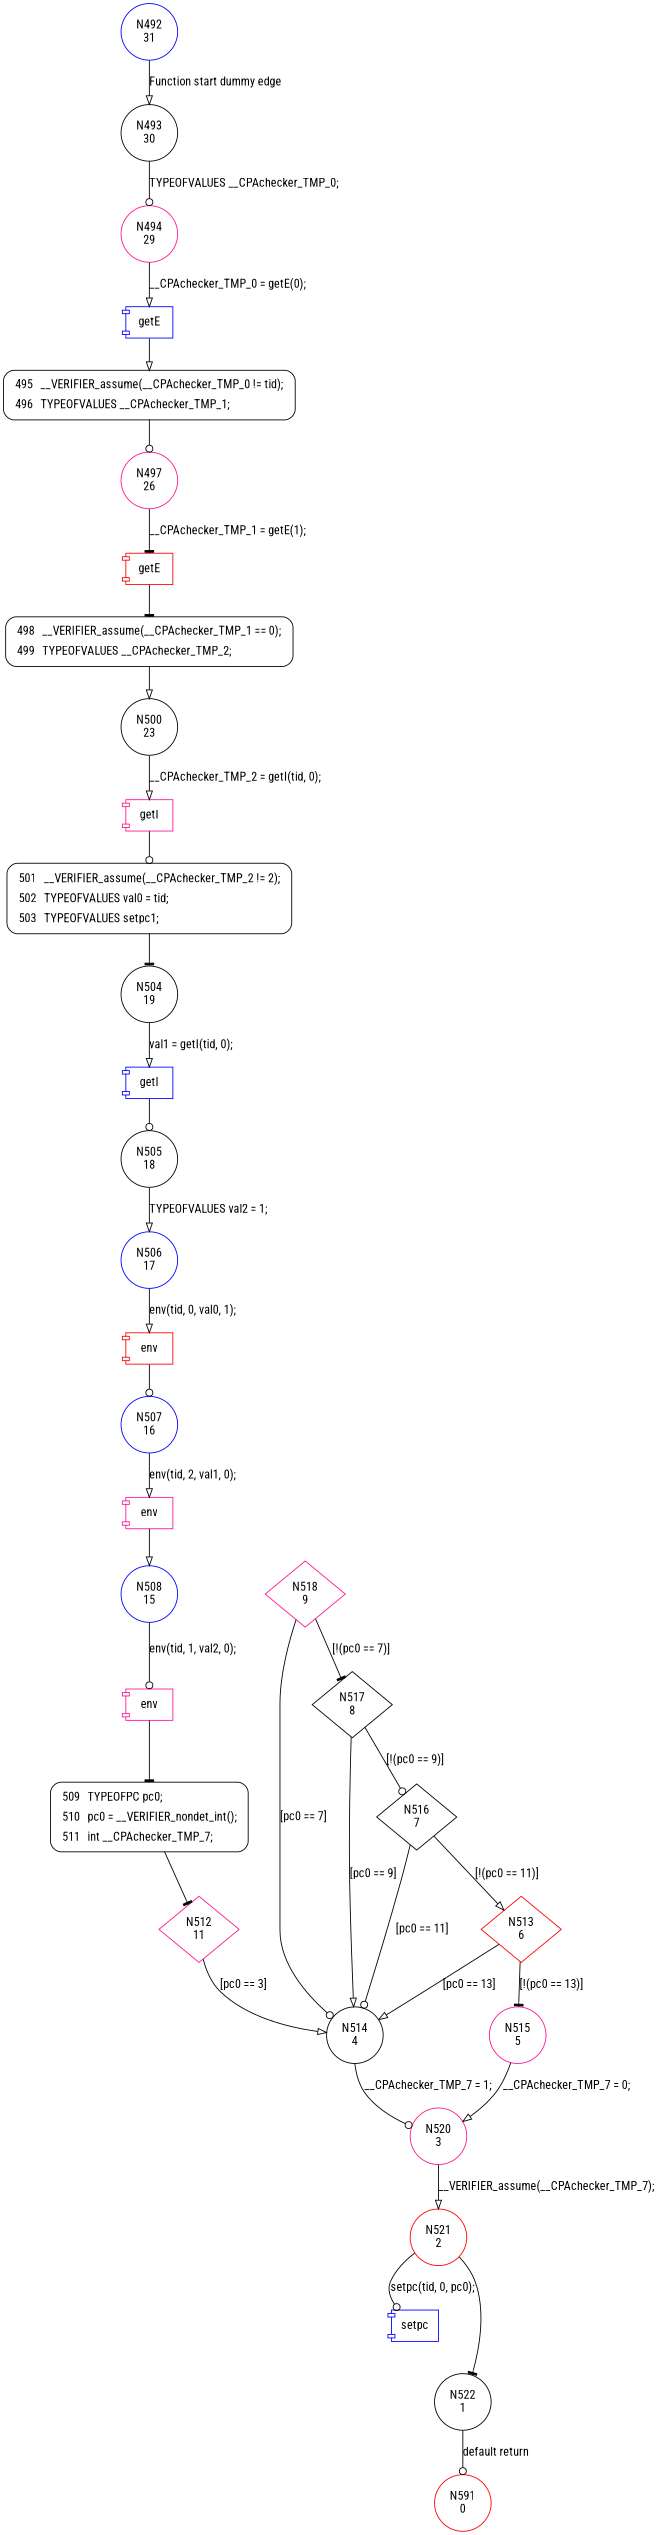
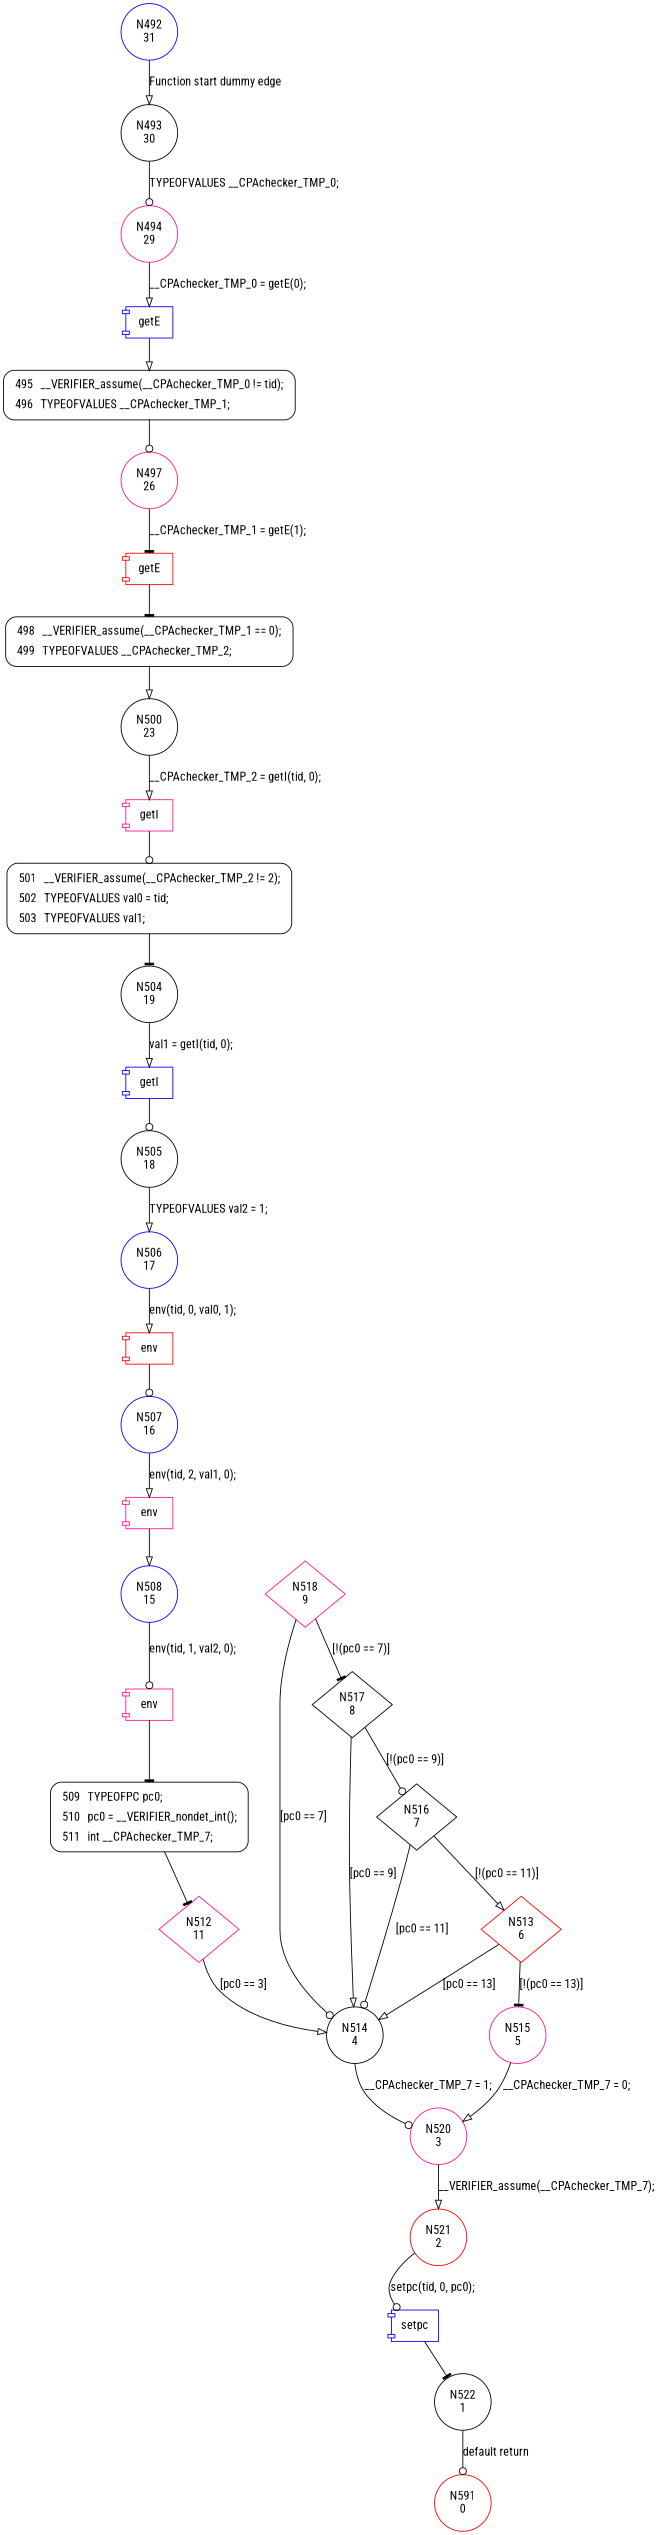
(102, 919) -> (95, 919)
(481, 2311) -> (435, 2358)
